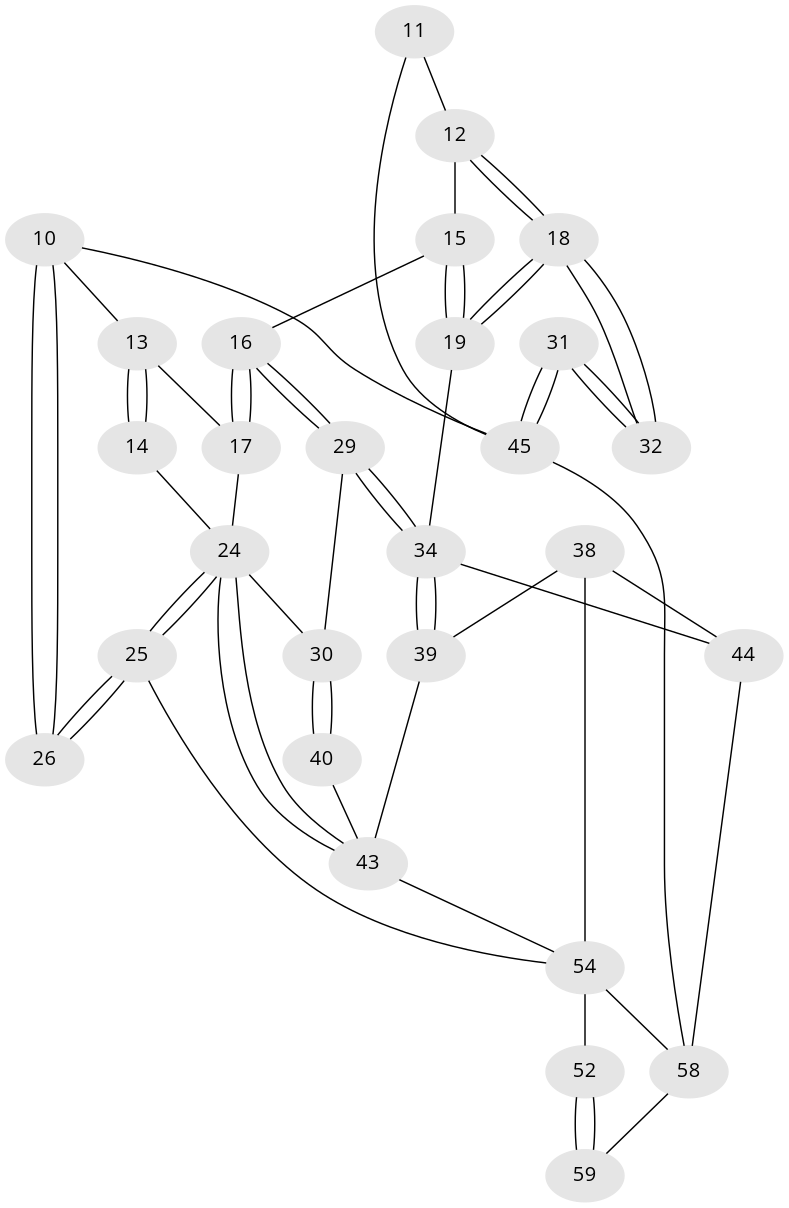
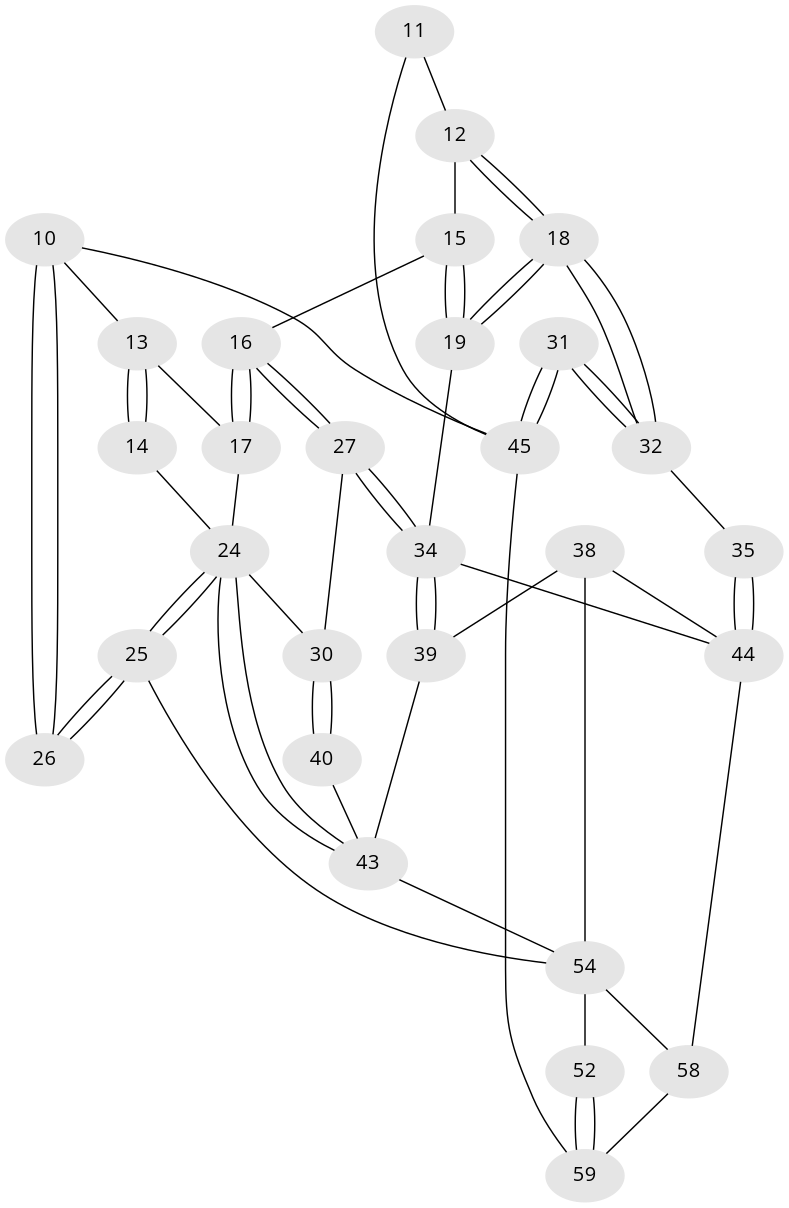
(345, 448) -> (345, 448)
none -> (744, 552)
(664, 730) -> (506, 820)
